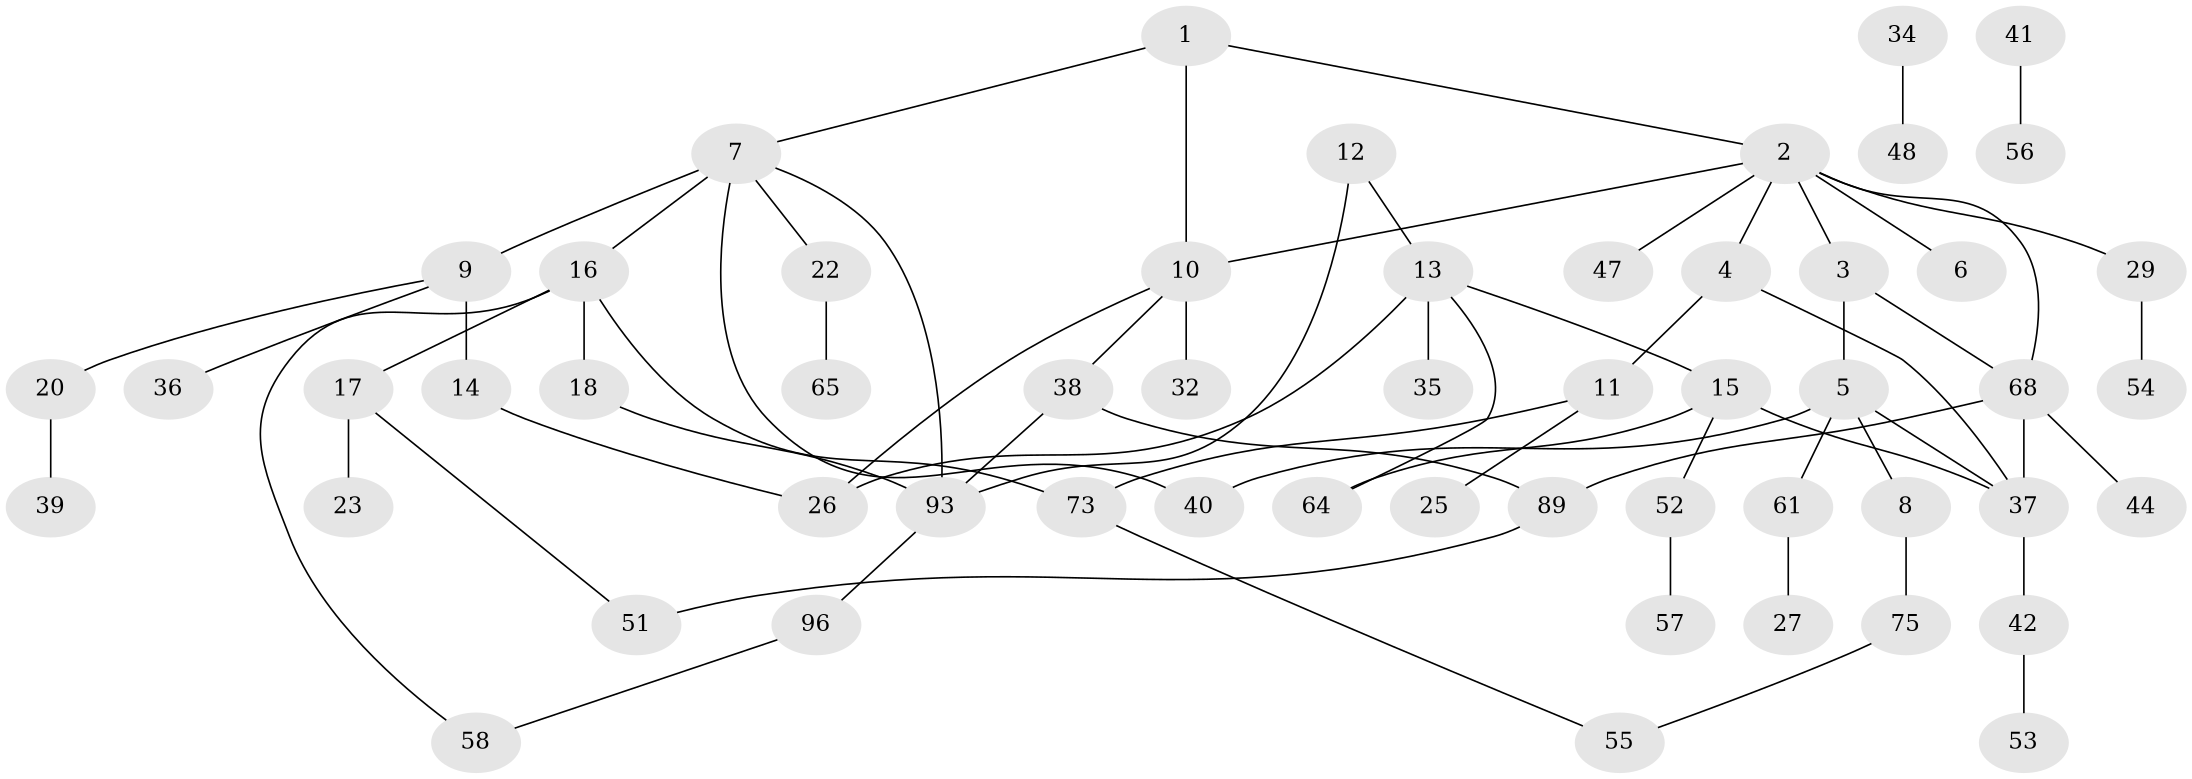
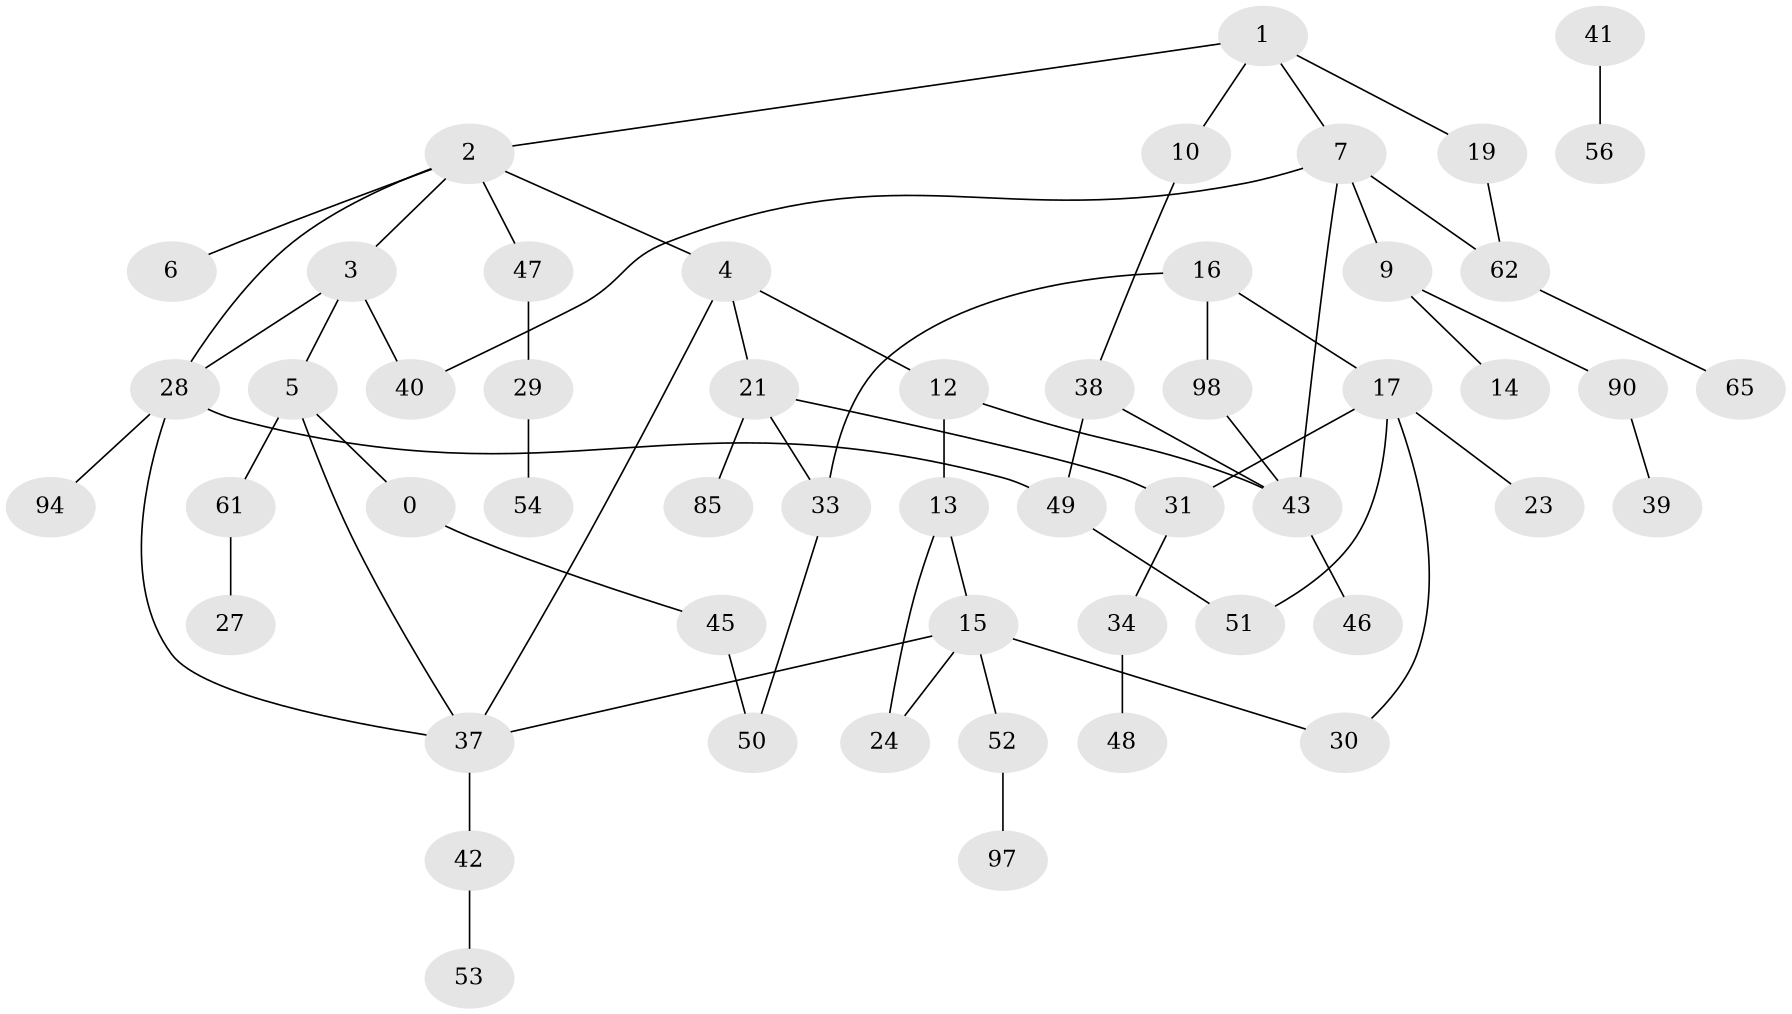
none -> (1482, 154)
(660, 213) -> none
(1486, 213) -> none
(1962, 214) -> (528, 319)
(826, 272) -> (1505, 272)
none -> (835, 330)
(51, 389) -> (1623, 389)
(169, 389) -> none
(584, 389) -> (1207, 389)
(1186, 389) -> none
(1428, 389) -> none
(1608, 389) -> (754, 389)
(2024, 389) -> (175, 389)
(1595, 448) -> (381, 331)
(823, 507) -> none
(941, 507) -> (1297, 507)
(1081, 507) -> (826, 507)
none -> (1180, 507)
(1317, 507) -> (885, 743)
(1435, 507) -> (708, 507)
(1553, 507) -> (1062, 507)
(1906, 507) -> (411, 507)
(2142, 507) -> (51, 507)
(816, 625) -> (1358, 625)
(1670, 625) -> (1003, 861)
(1906, 625) -> (722, 625)
(476, 743) -> none
none -> (1345, 743)
(1620, 743) -> (753, 743)
